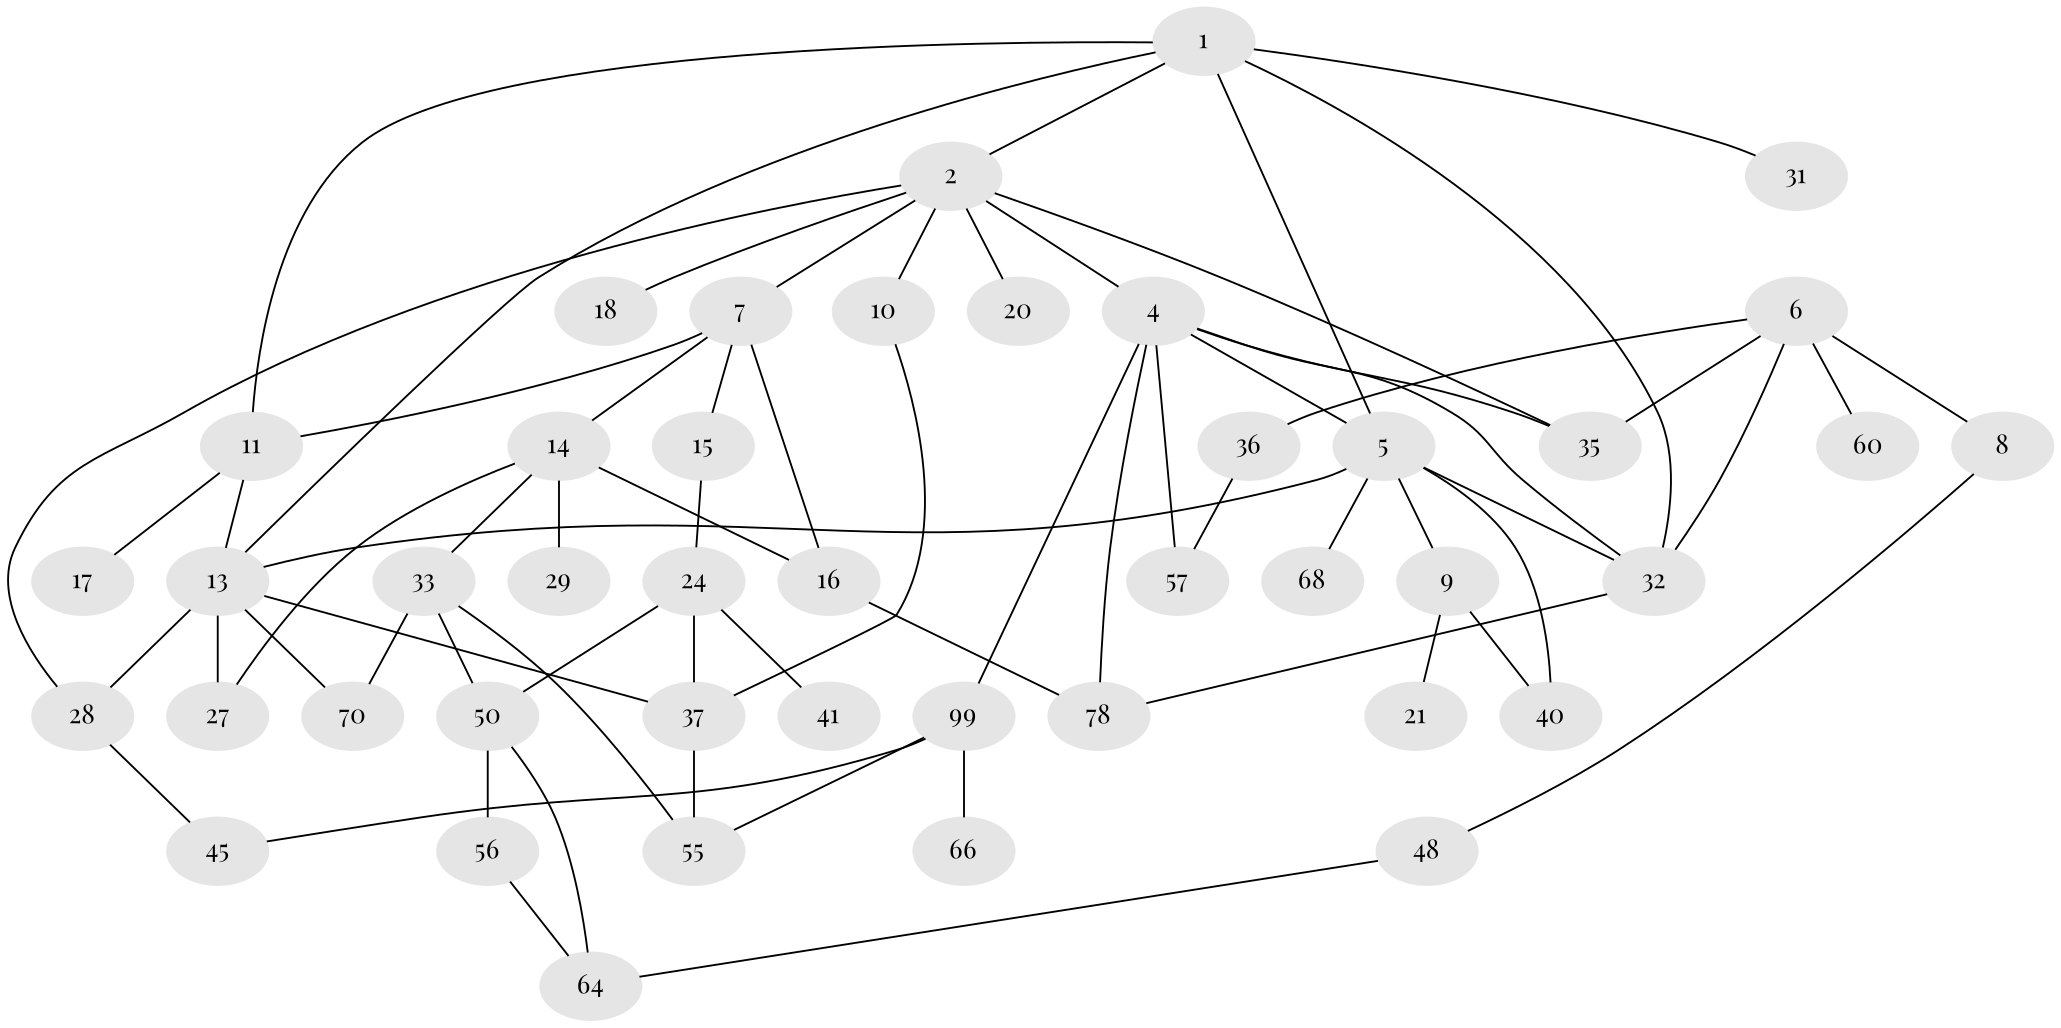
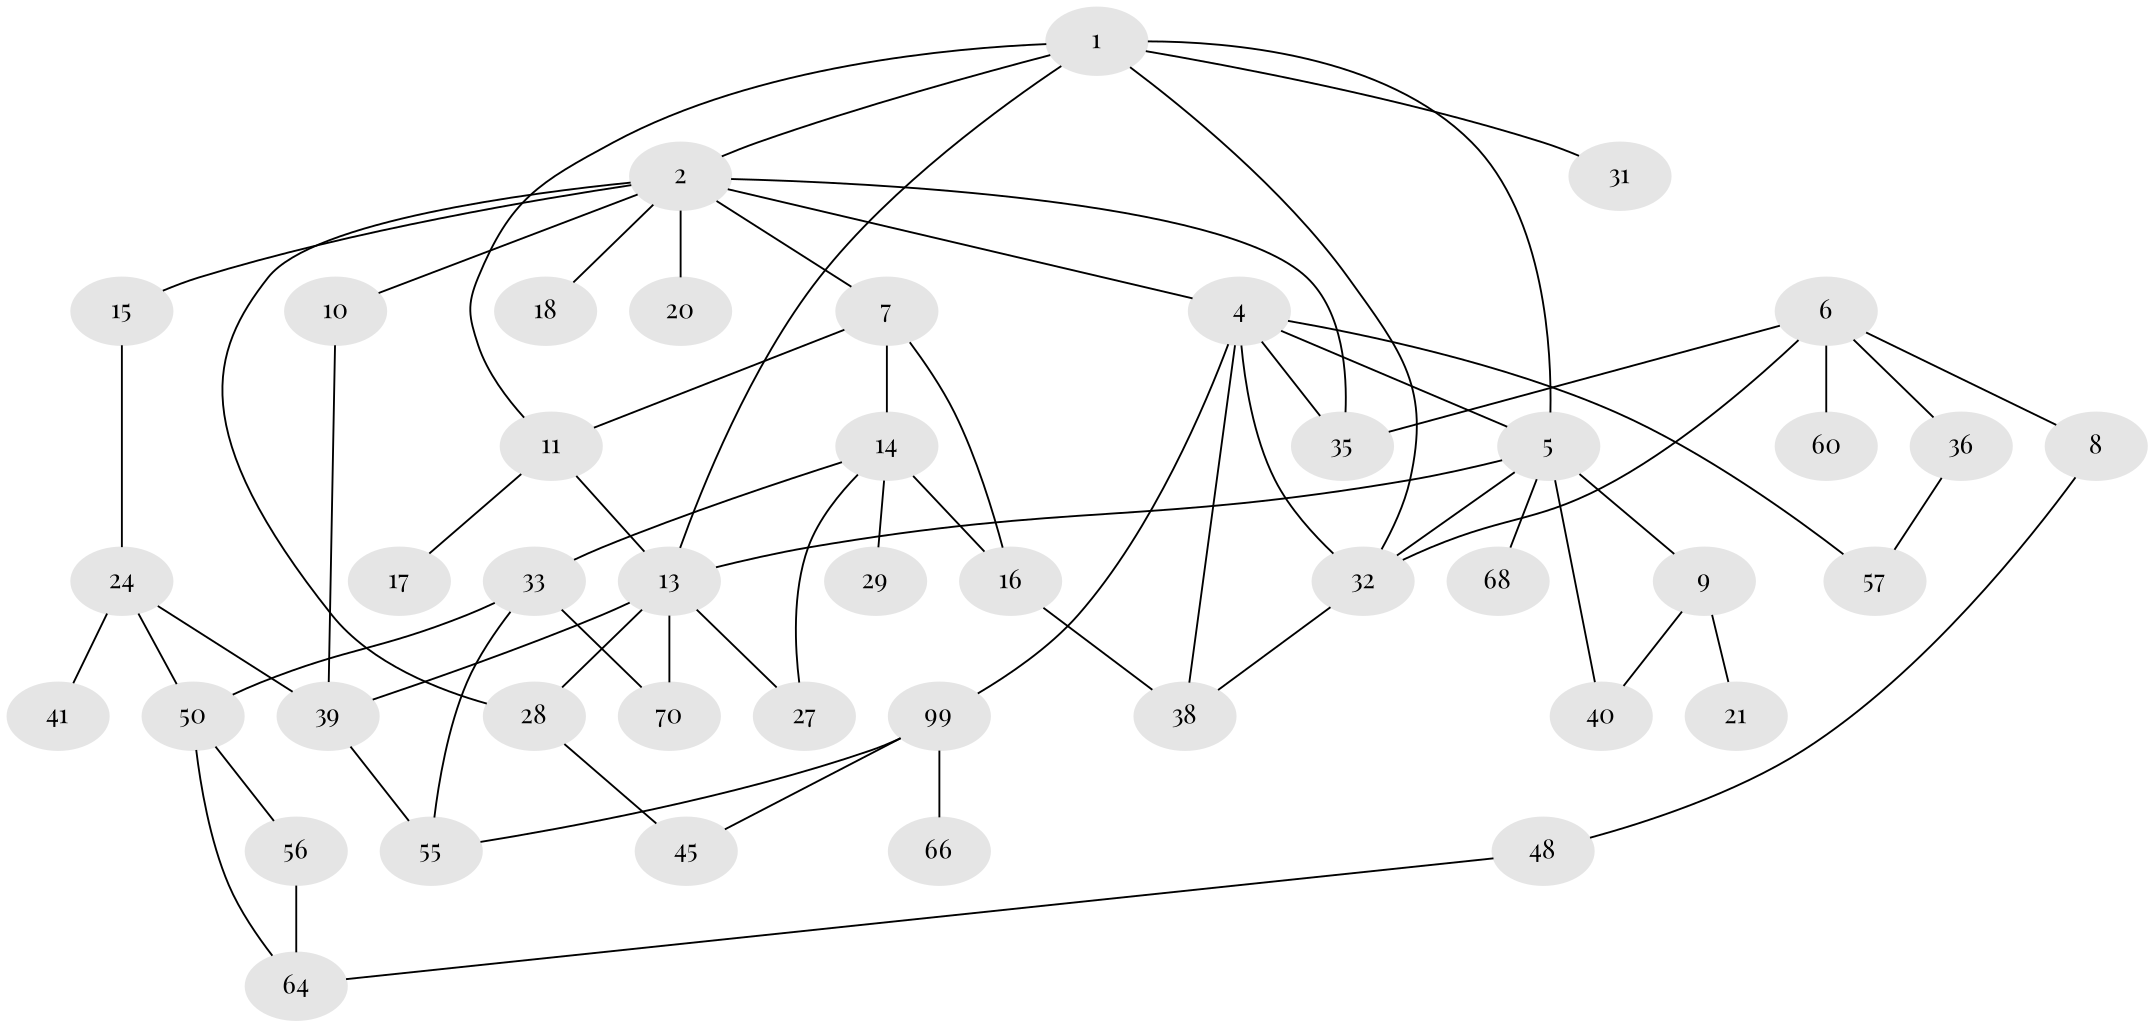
(722, 379) -> (395, 228)
(694, 716) -> (328, 716)
(1099, 716) -> (1185, 716)
